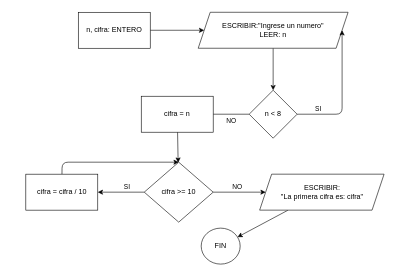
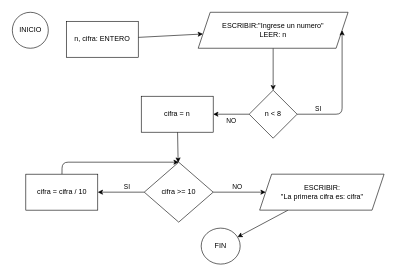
none -> (30, 30)
(114, 30) -> (102, 39)
(216, 114) -> (218, 114)
